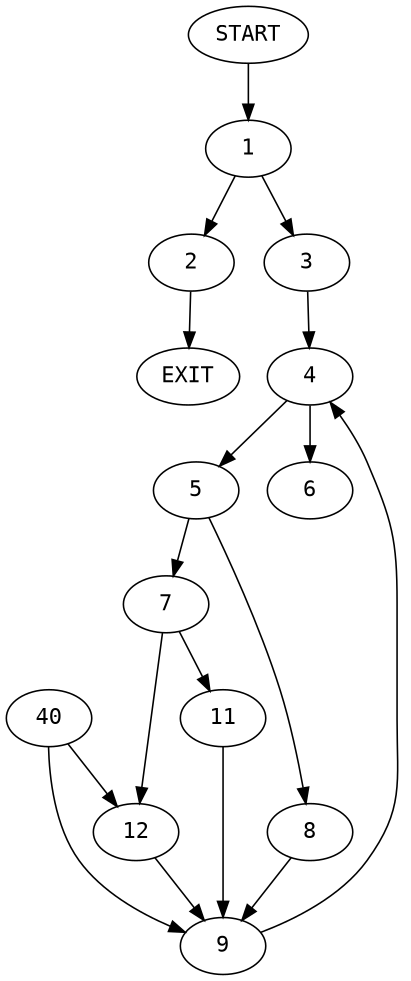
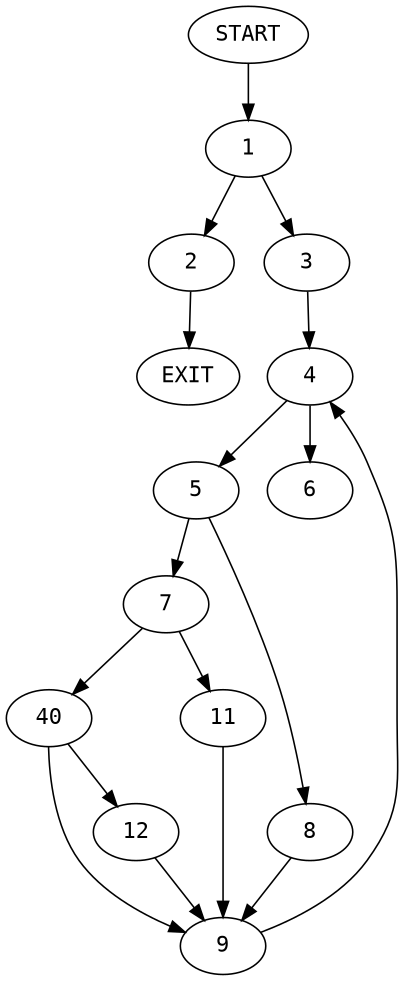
(152, 710) -> (113, 656)
